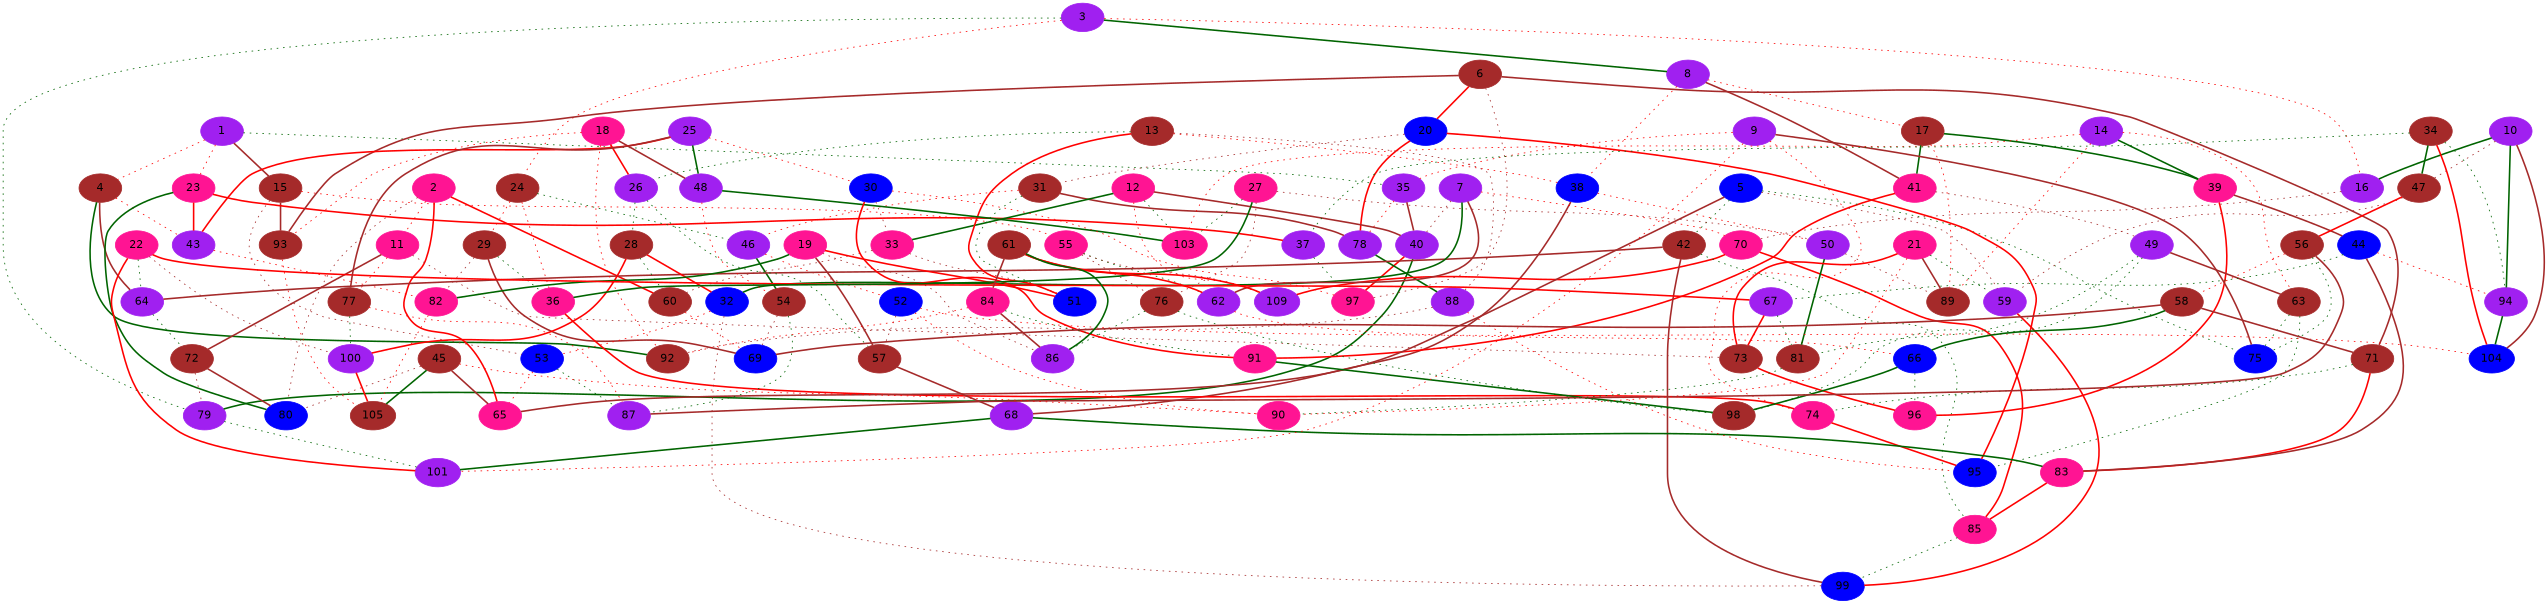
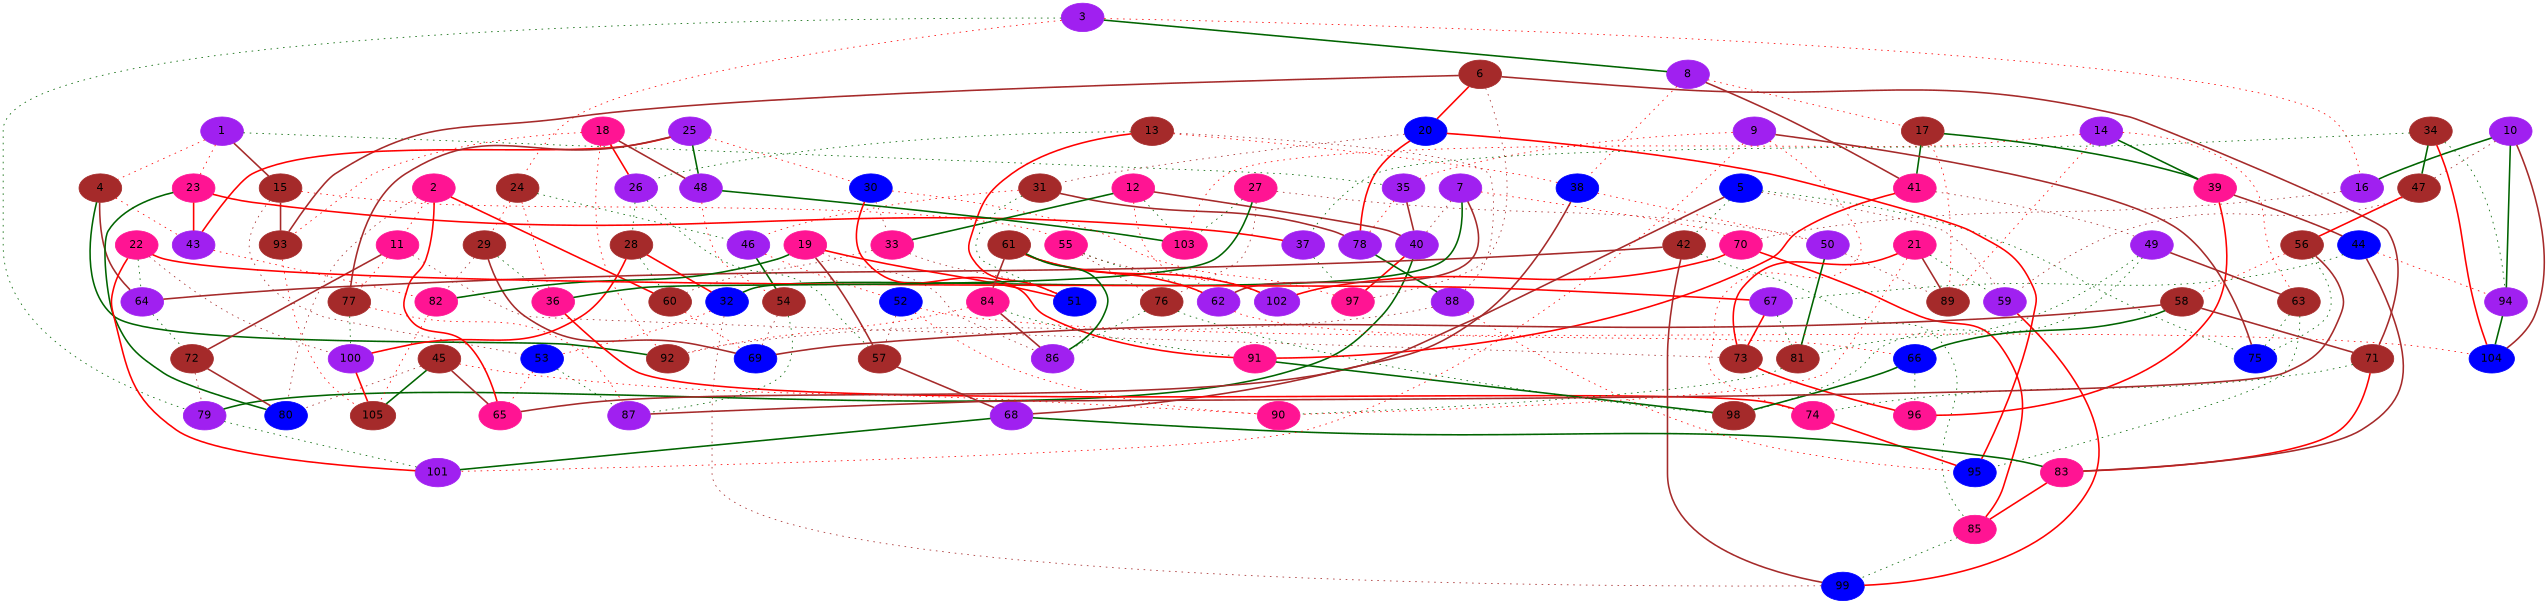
(1277, 302) -> (1277, 302)
